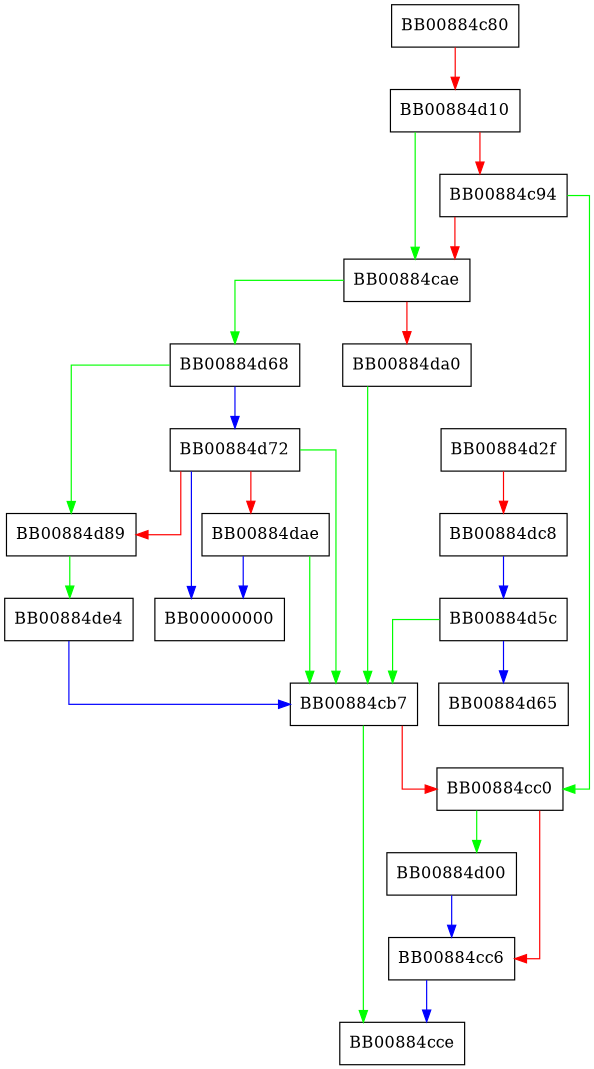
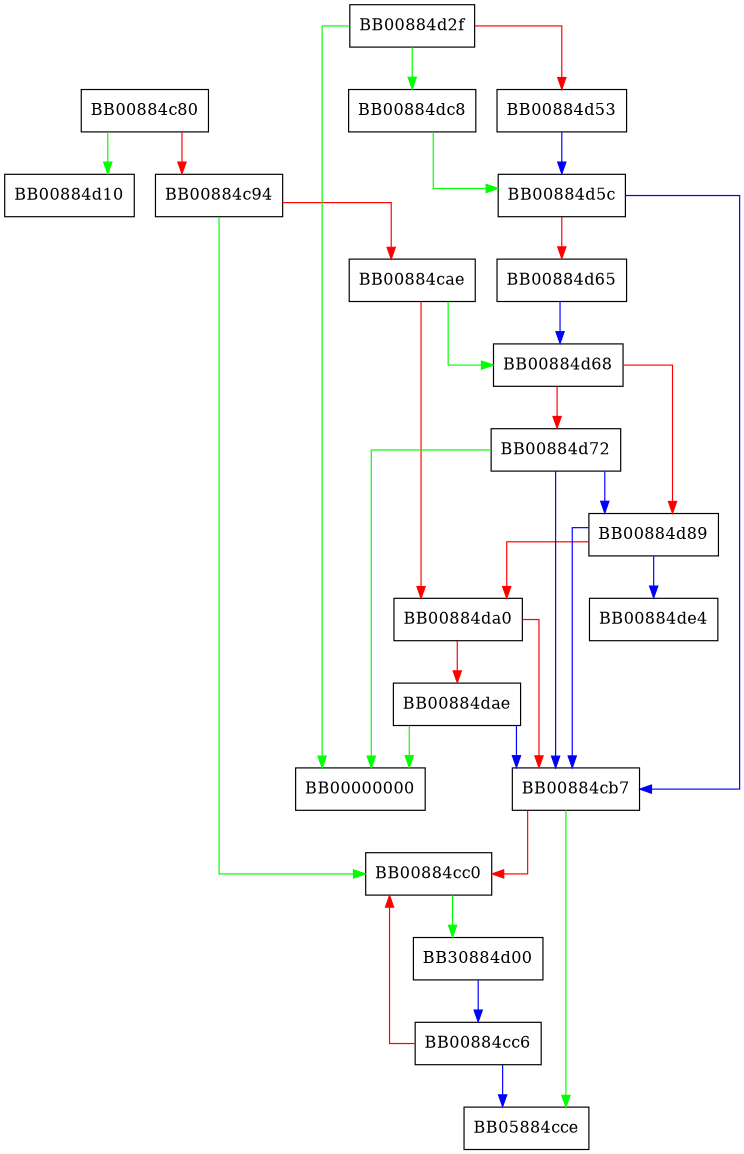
(455, 62) -> (108, 147)
none -> (562, 111)
(480, 147) -> (182, 147)
(415, 190) -> none
none -> (560, 317)
none -> (322, 377)
(71, 384) -> (673, 409)
(235, 401) -> (557, 401)
(251, 486) -> (457, 656)
(504, 486) -> (412, 62)
(181, 519) -> (605, 486)
(191, 529) -> (371, 543)
(368, 529) -> (539, 680)
none -> (525, 542)
(336, 543) -> (556, 614)
(70, 571) -> (654, 571)
(243, 571) -> (409, 741)
(504, 571) -> (433, 187)
(310, 614) -> (516, 741)
(393, 622) -> (740, 479)
(504, 656) -> (562, 232)
(142, 704) -> (572, 634)
(452, 874) -> (478, 959)
(540, 891) -> (390, 988)
(402, 1044) -> (526, 1128)
